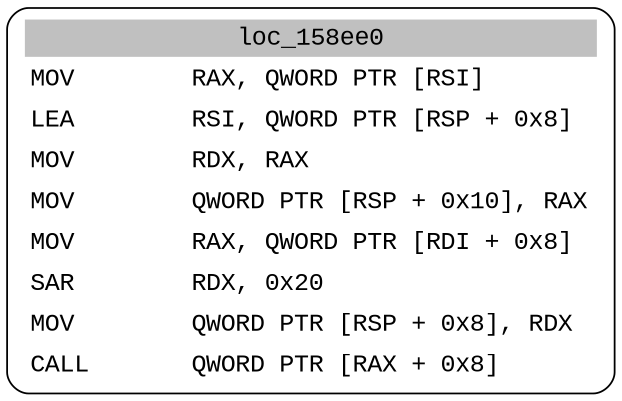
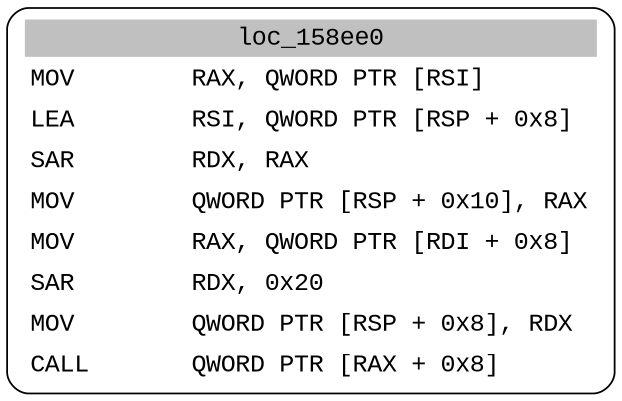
(170, 160) -> (170, 160)
